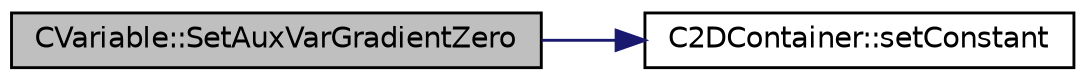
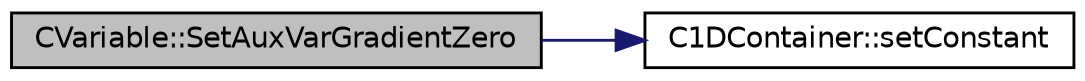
(859, 40) -> (859, 40)
